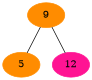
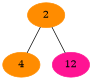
(46, 15) -> (46, 15)
(21, 65) -> (21, 65)
